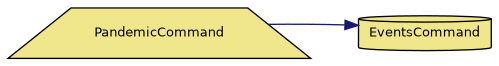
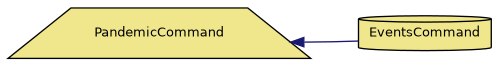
(307, 24) -> (331, 42)
